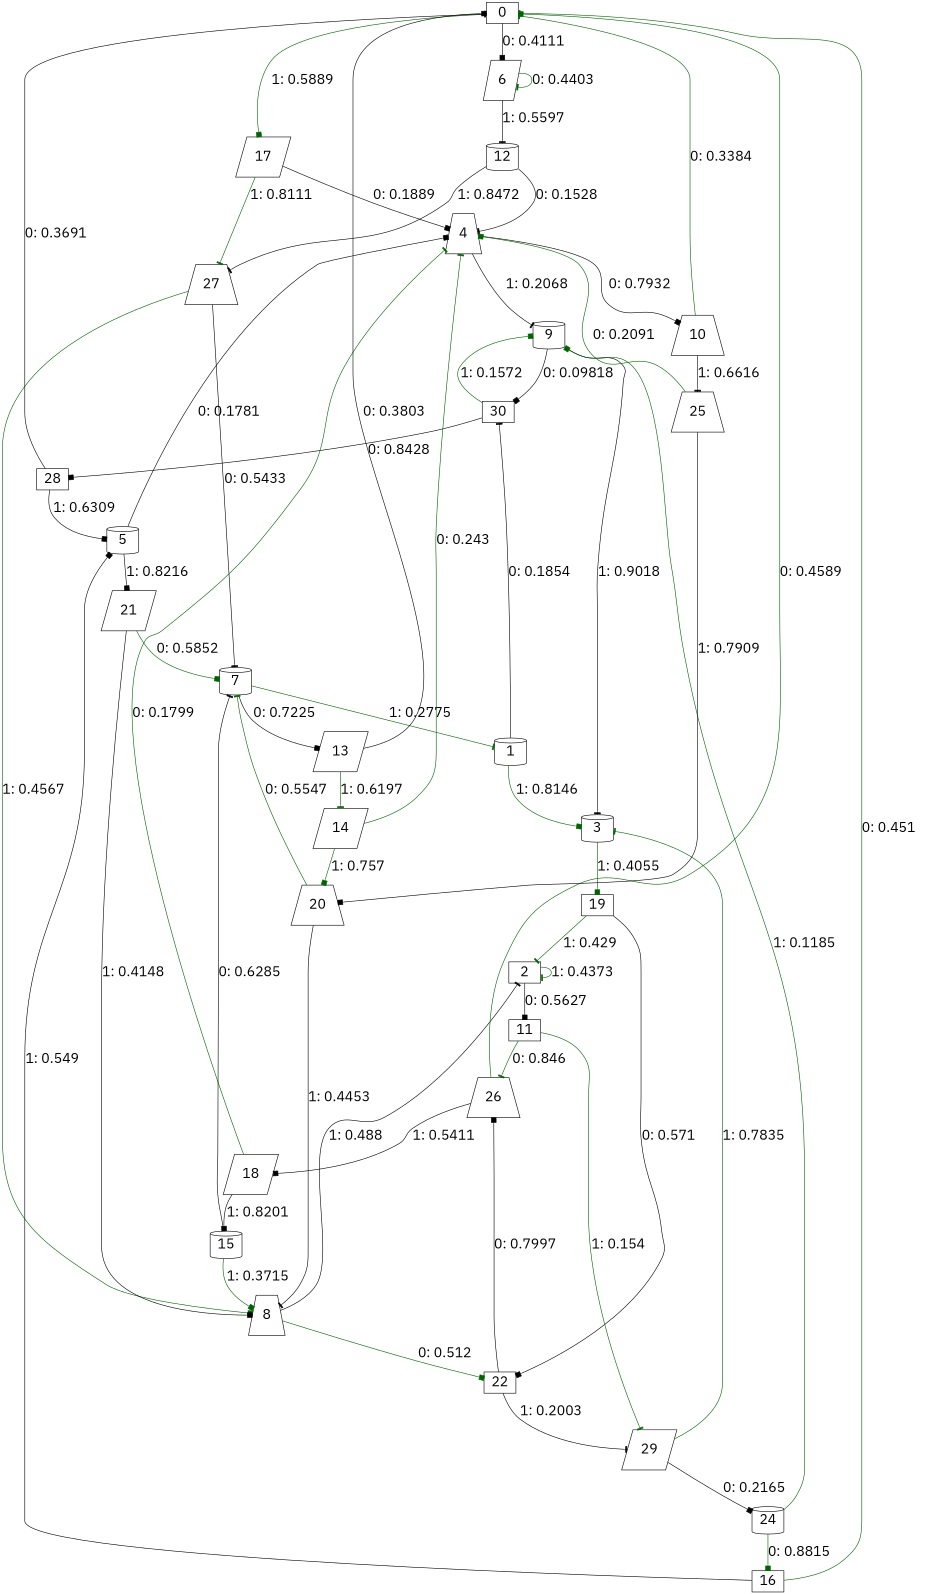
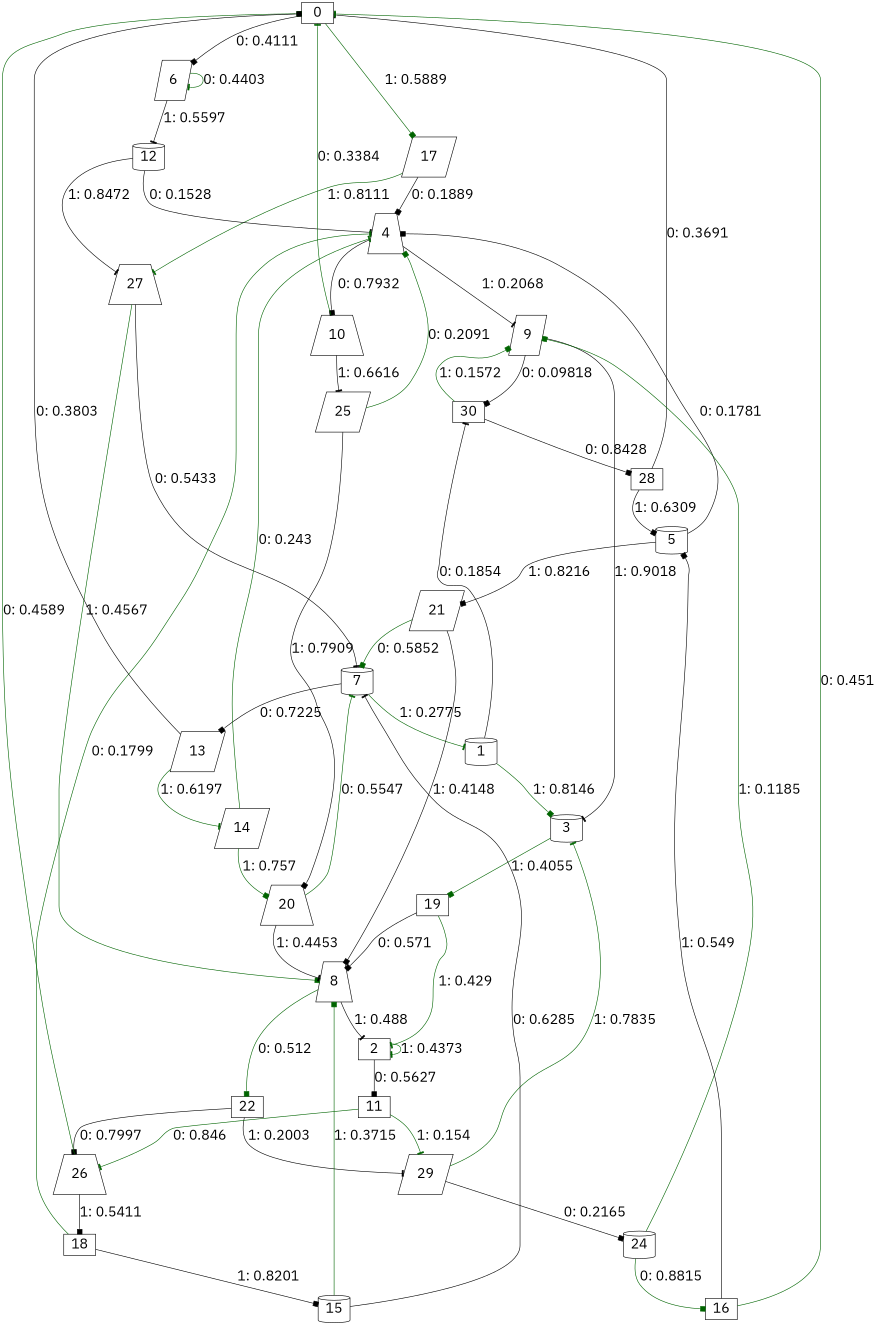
(549, 335) -> (528, 335)
(698, 412) -> (343, 412)
(251, 1174) -> (80, 1245)
(648, 1175) -> (380, 934)
